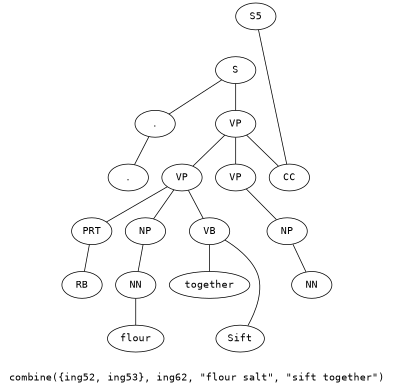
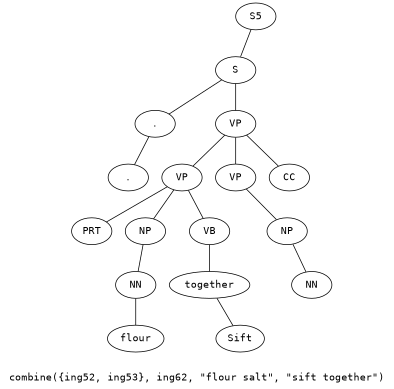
(273, 97) -> (246, 43)
(258, 277) -> (225, 312)
(82, 285) -> none
